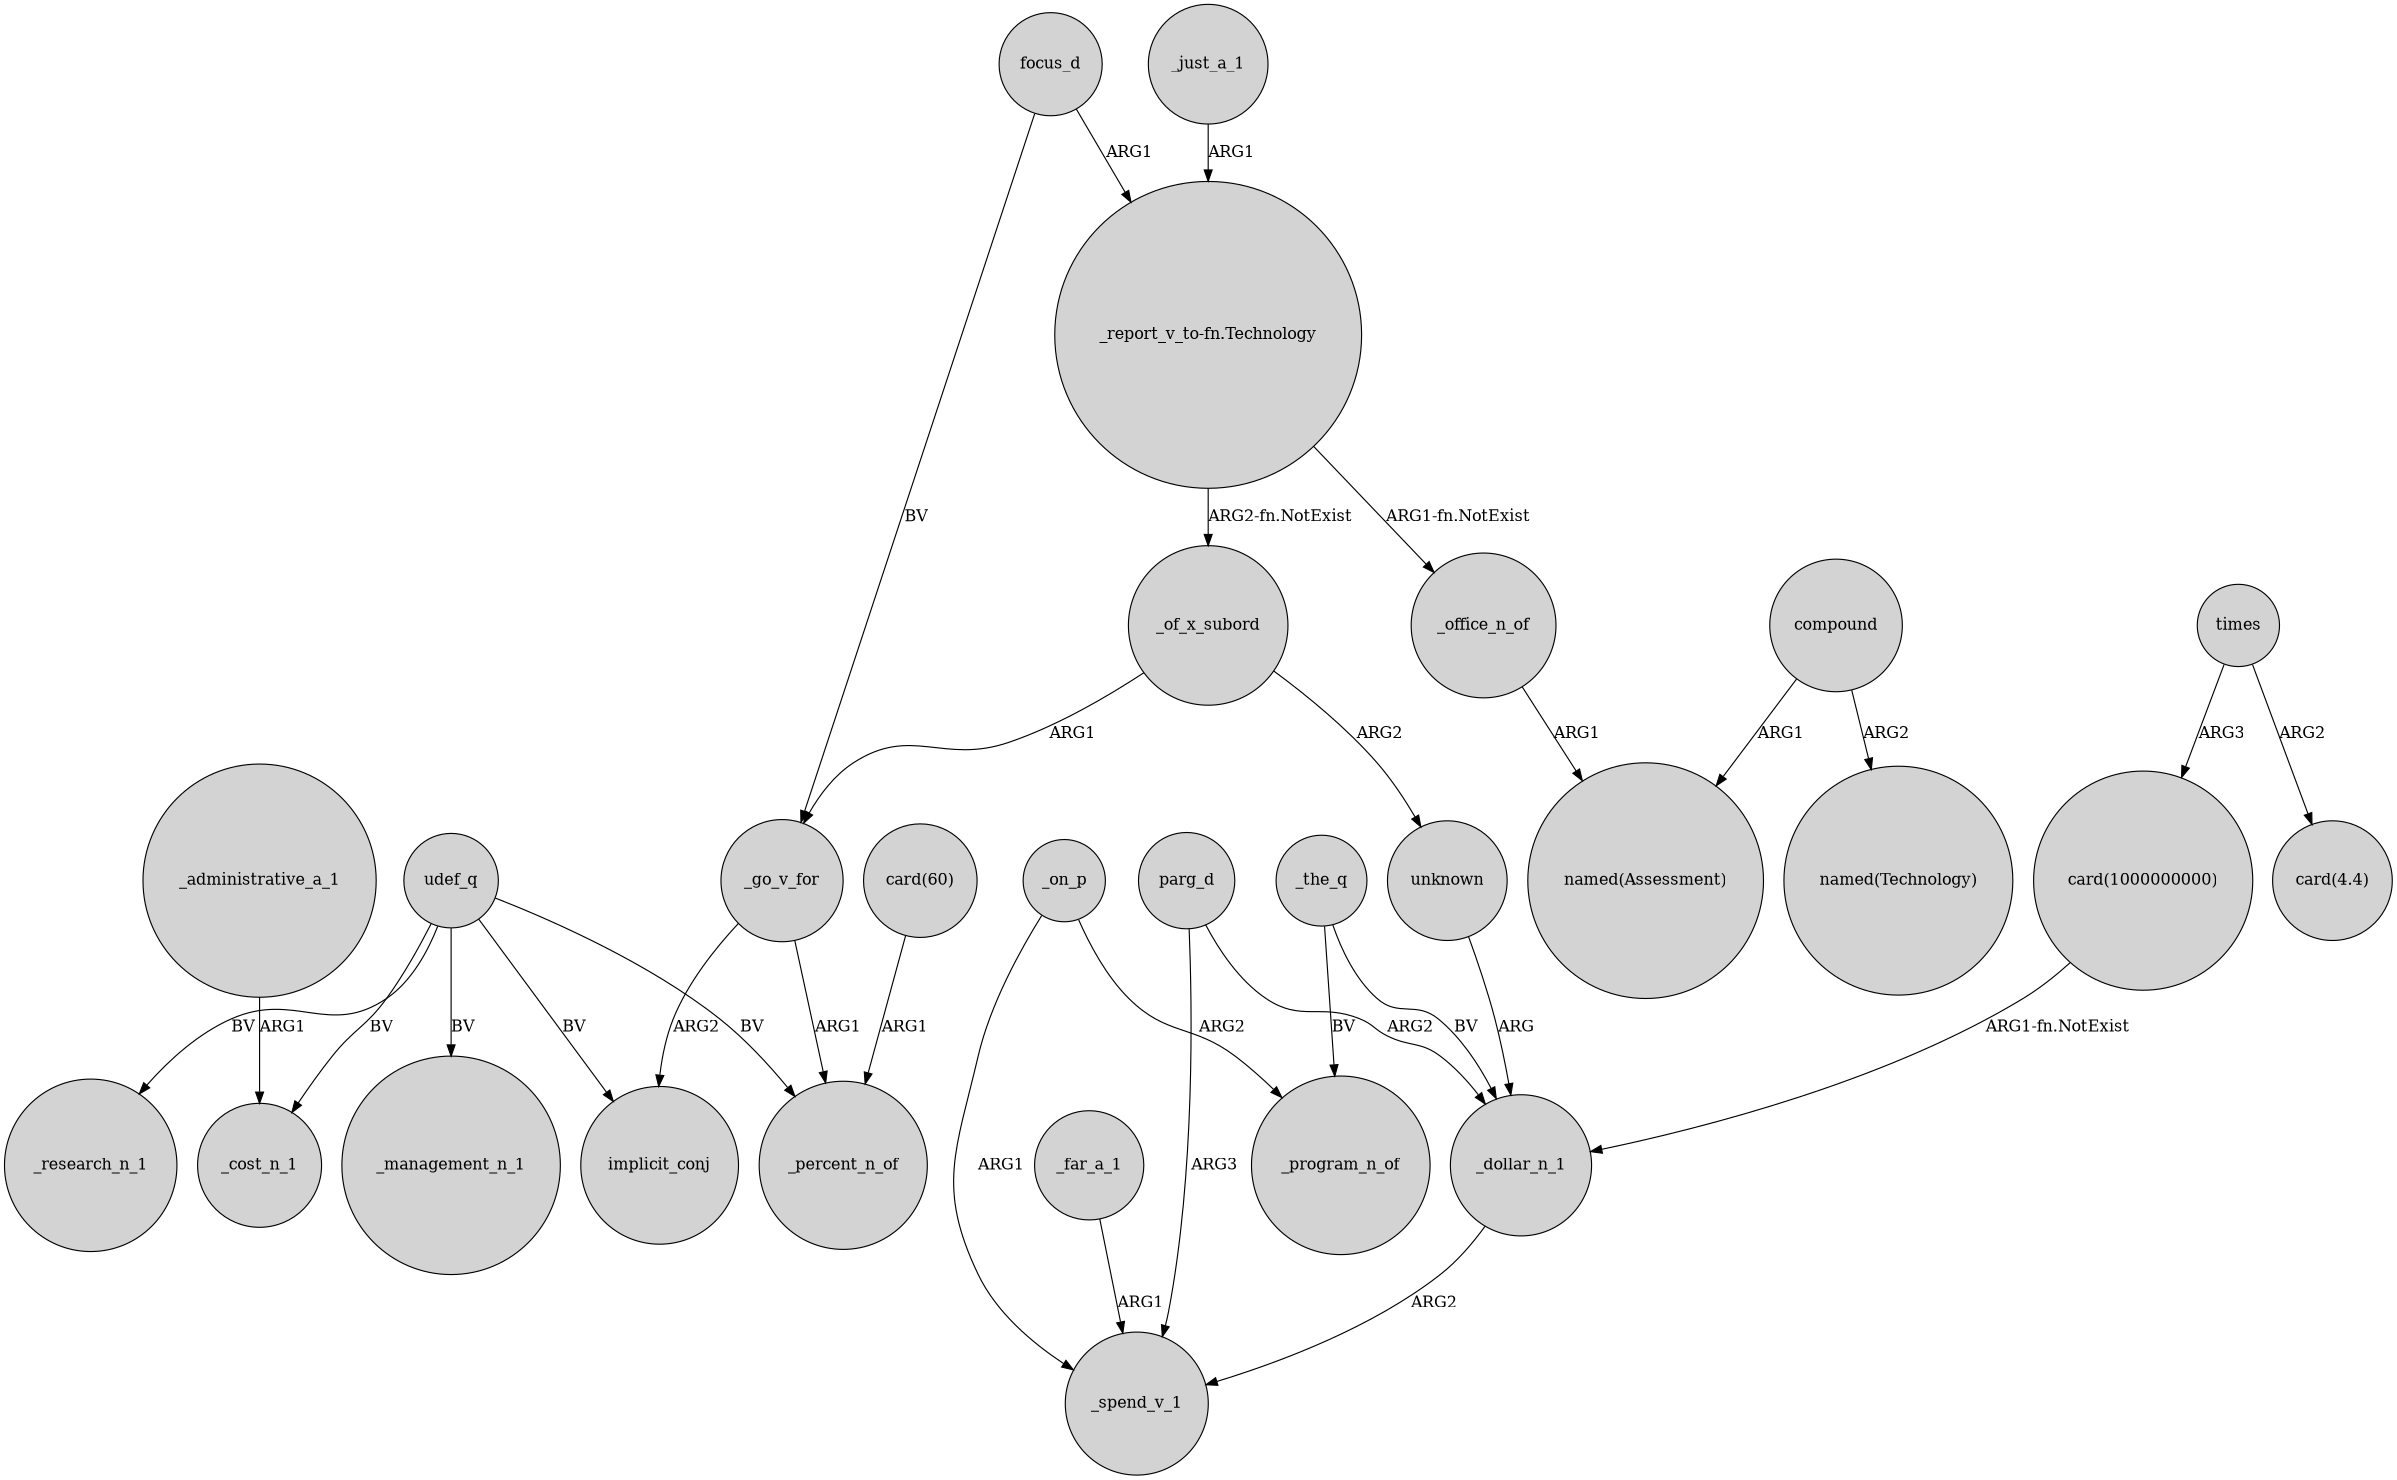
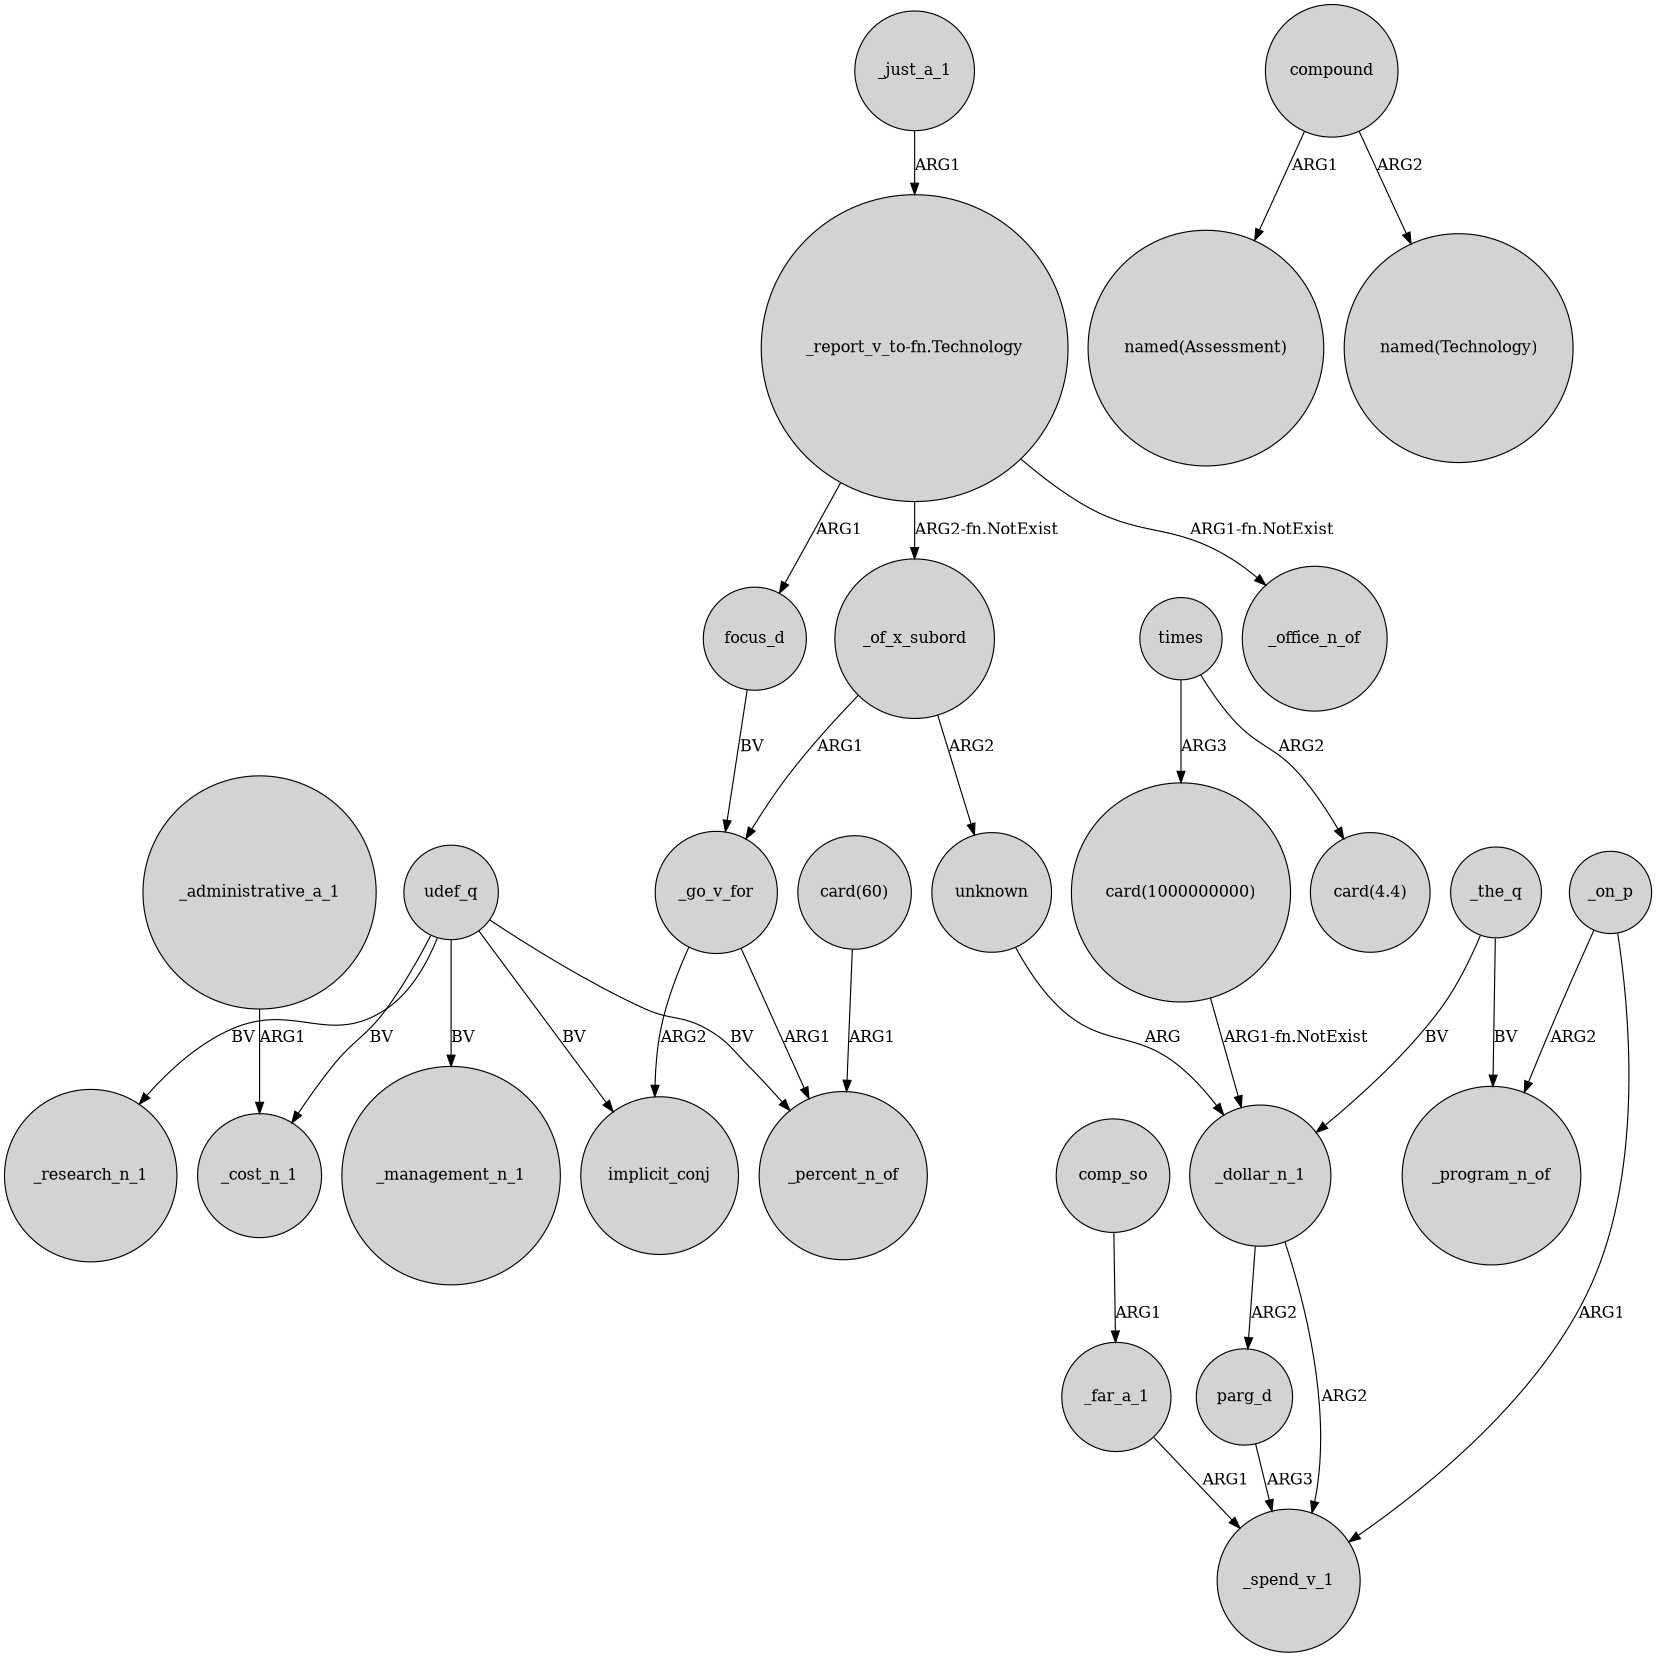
(1101, 151) -> (813, 533)
(1549, 729) -> none
(1344, 1014) -> (1252, 1292)
none -> (1113, 1176)
